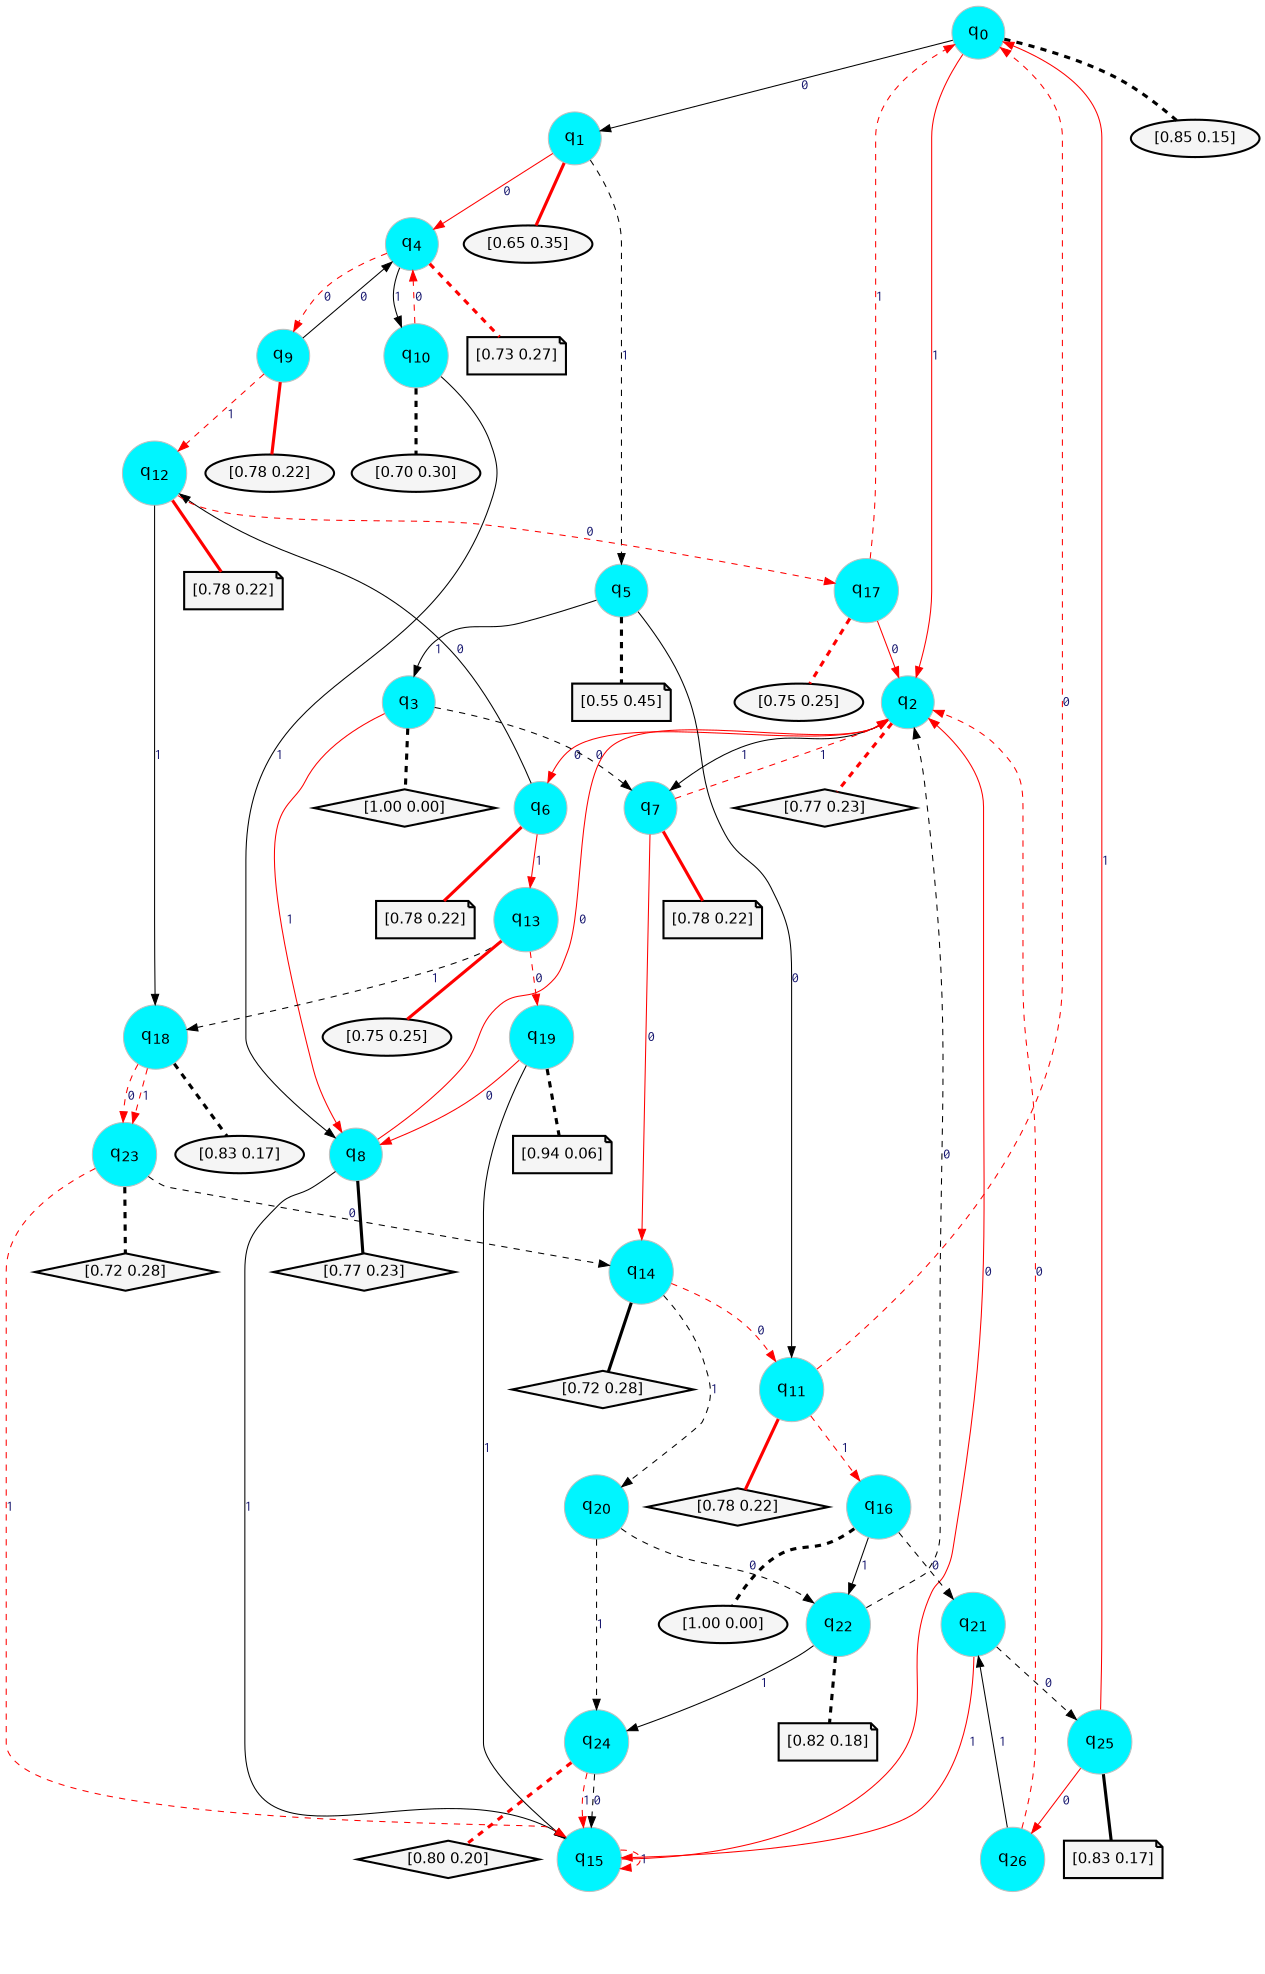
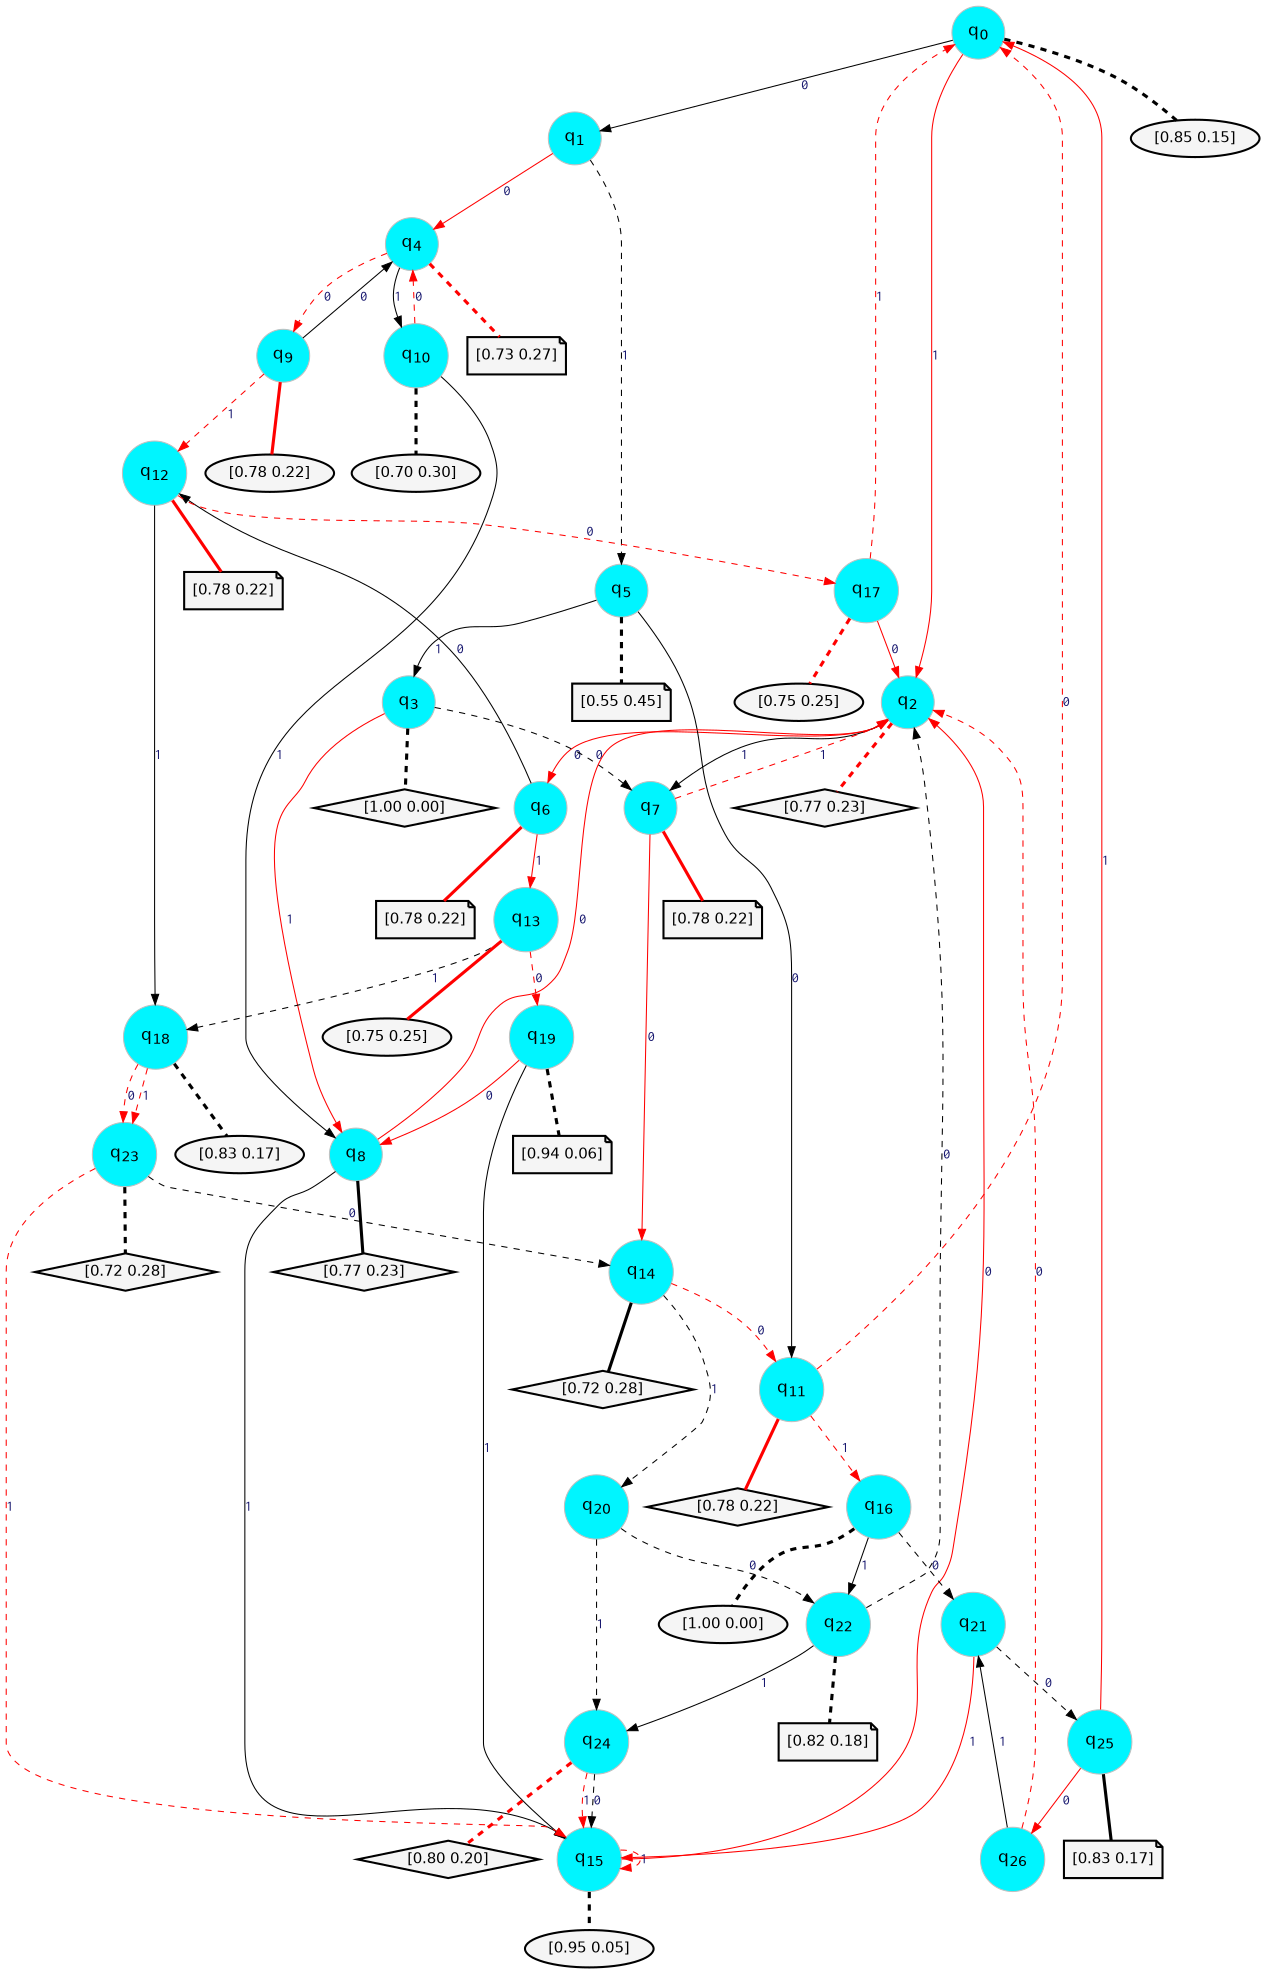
(528, 244) -> none
none -> (589, 1949)
